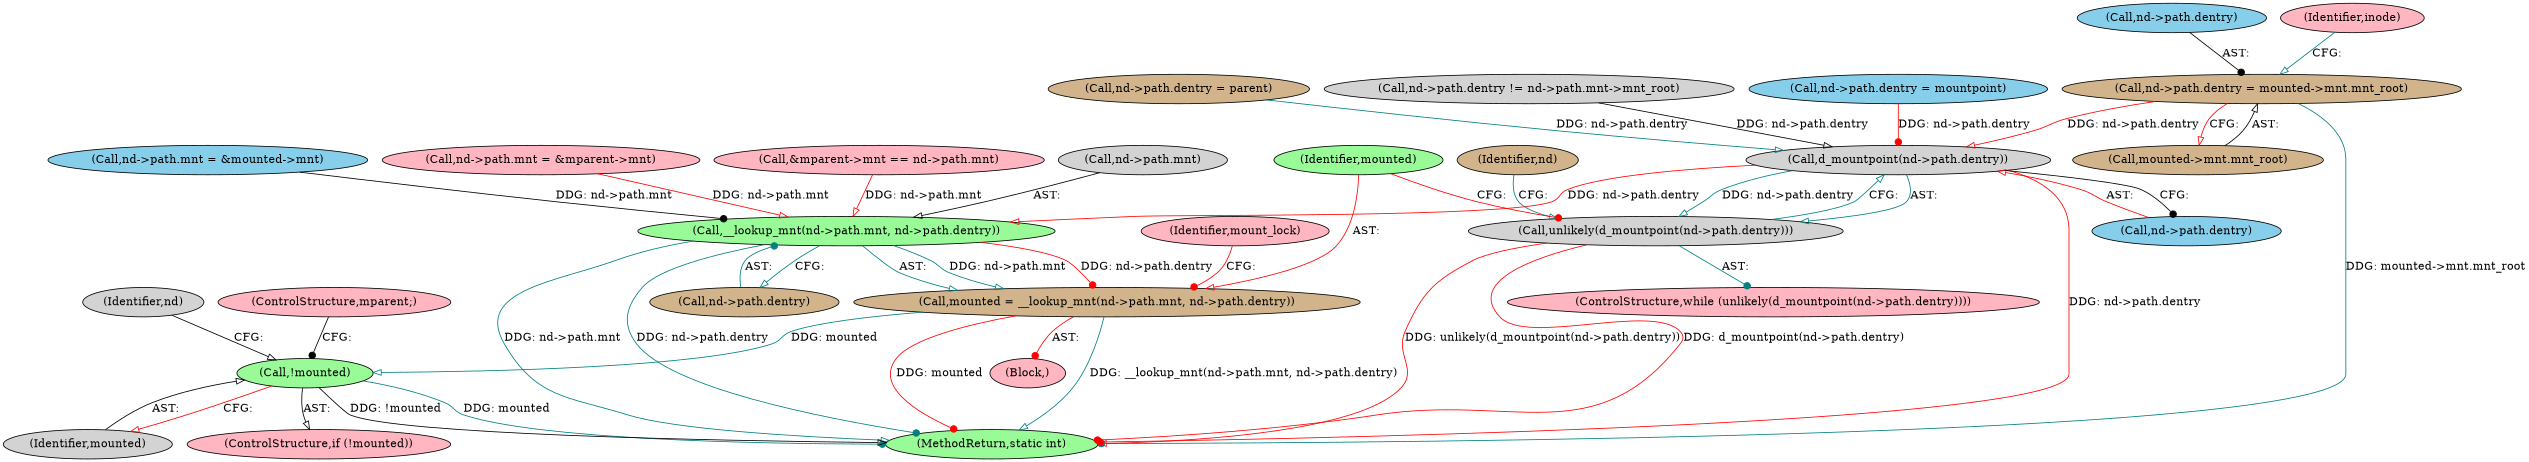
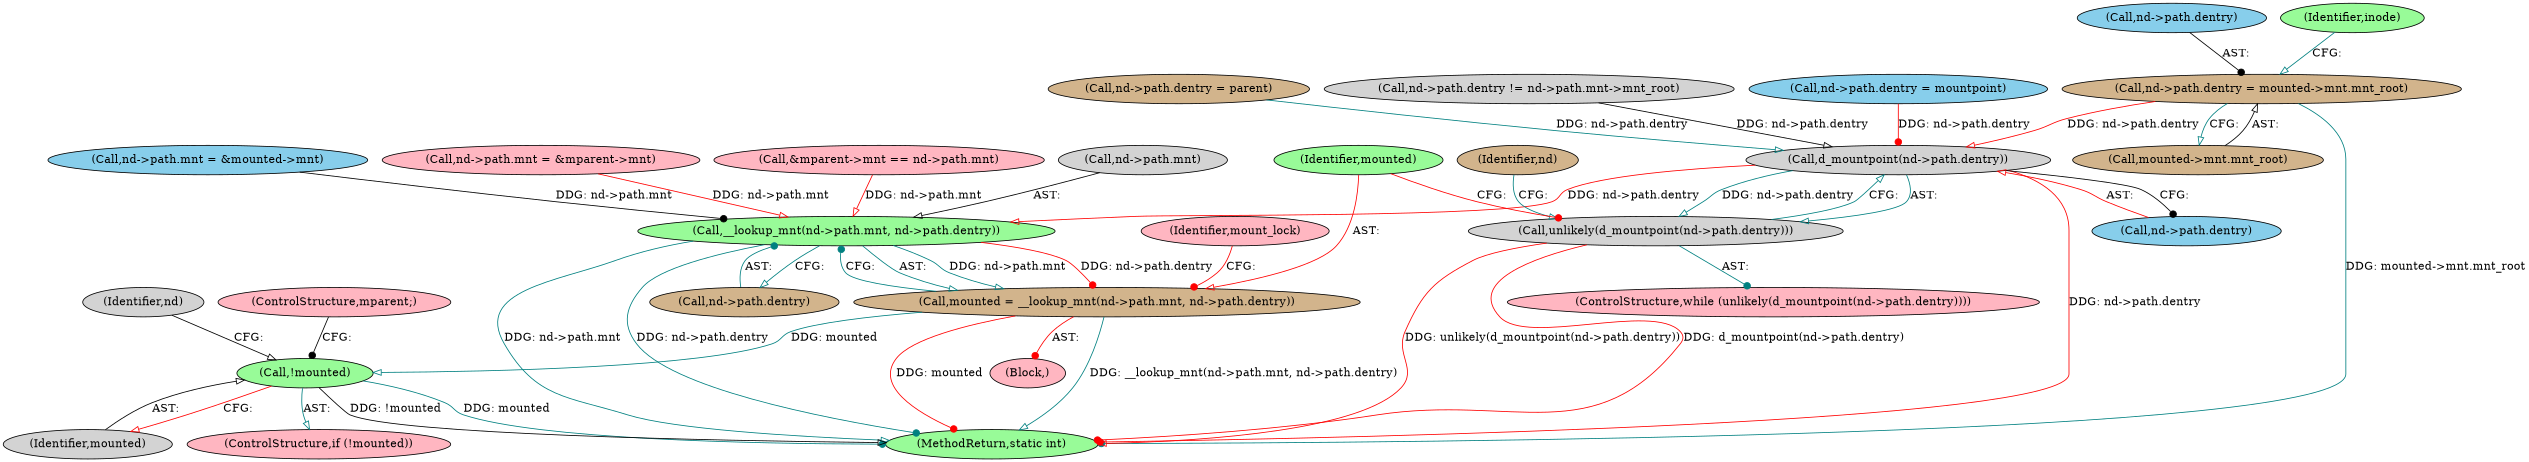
(2352, 18) -> (2352, 18)
(2210, 117) -> (2210, 117)
none -> (880, 284)
(302, 405) -> (302, 405)
